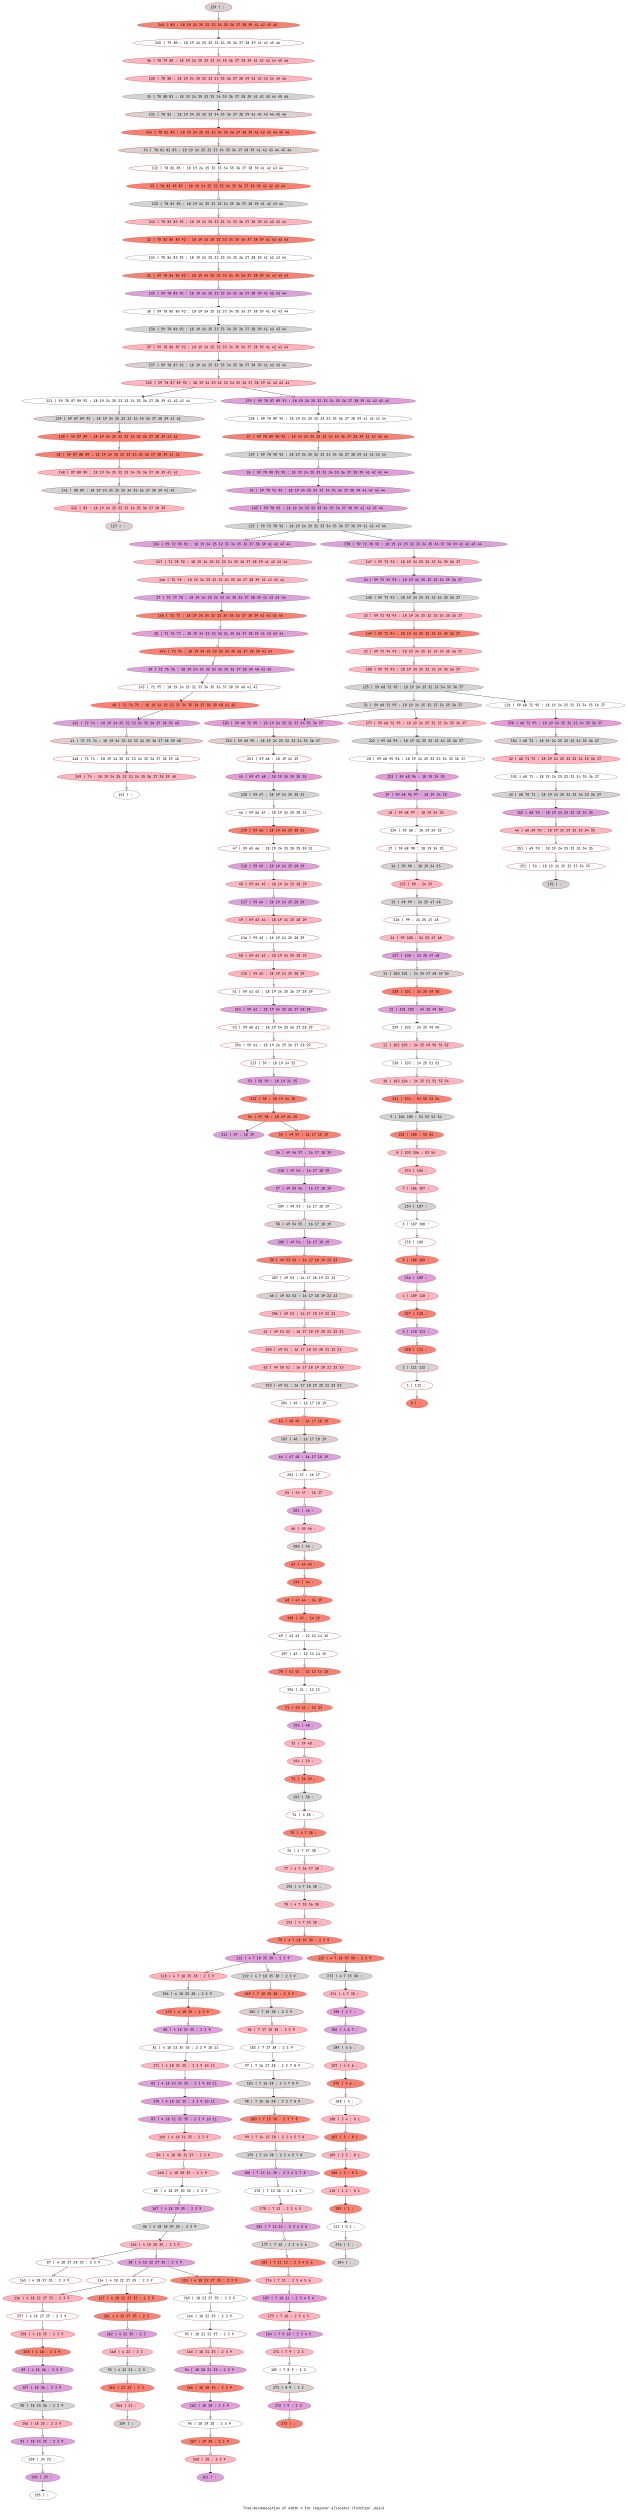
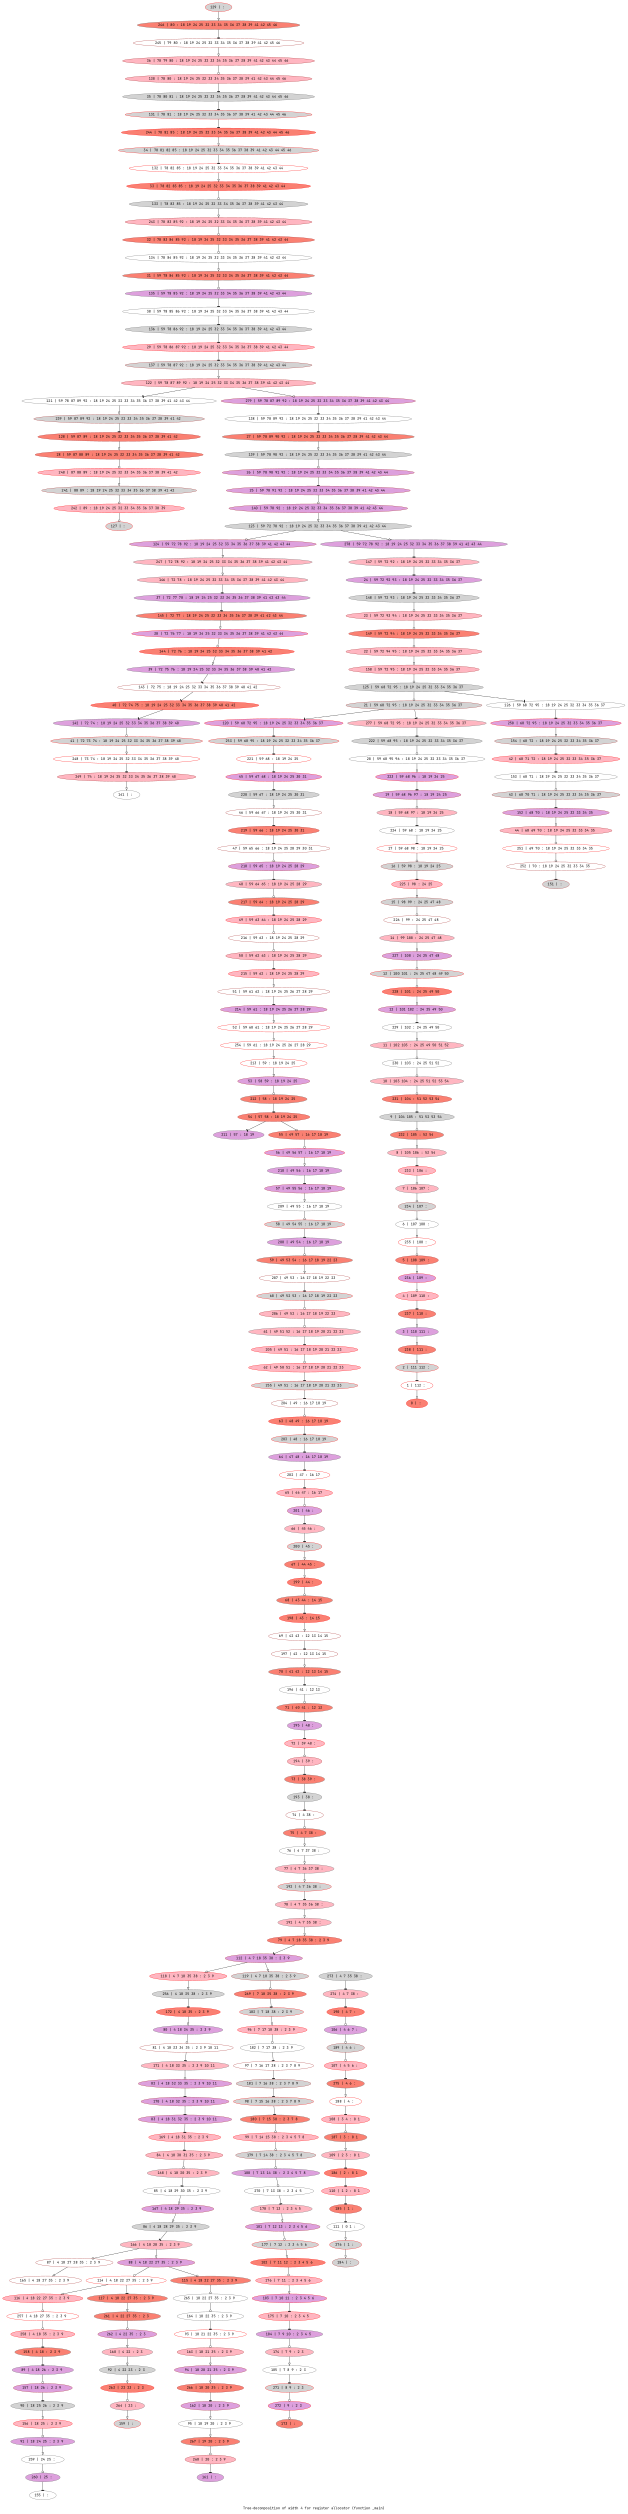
(274, 902) -> (274, 902)
(346, 1958) -> none
(346, 2012) -> (346, 2012)
(274, 2110) -> (274, 2110)
